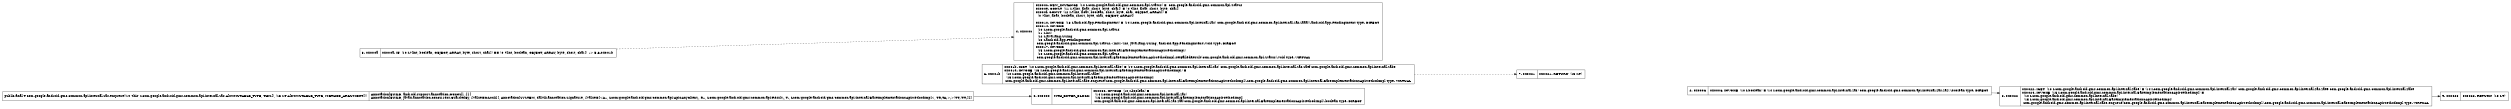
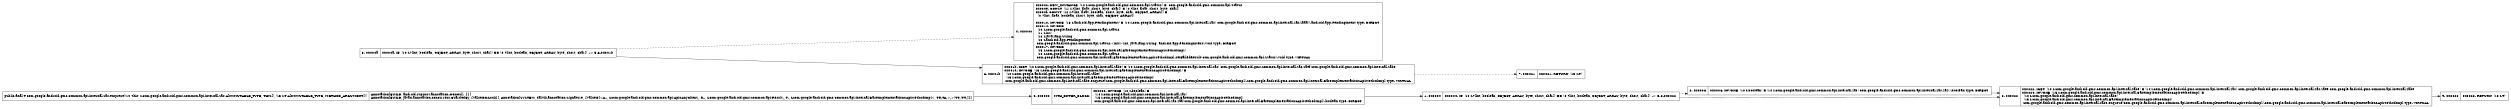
none -> (798, 62)
none -> (1551, 96)
